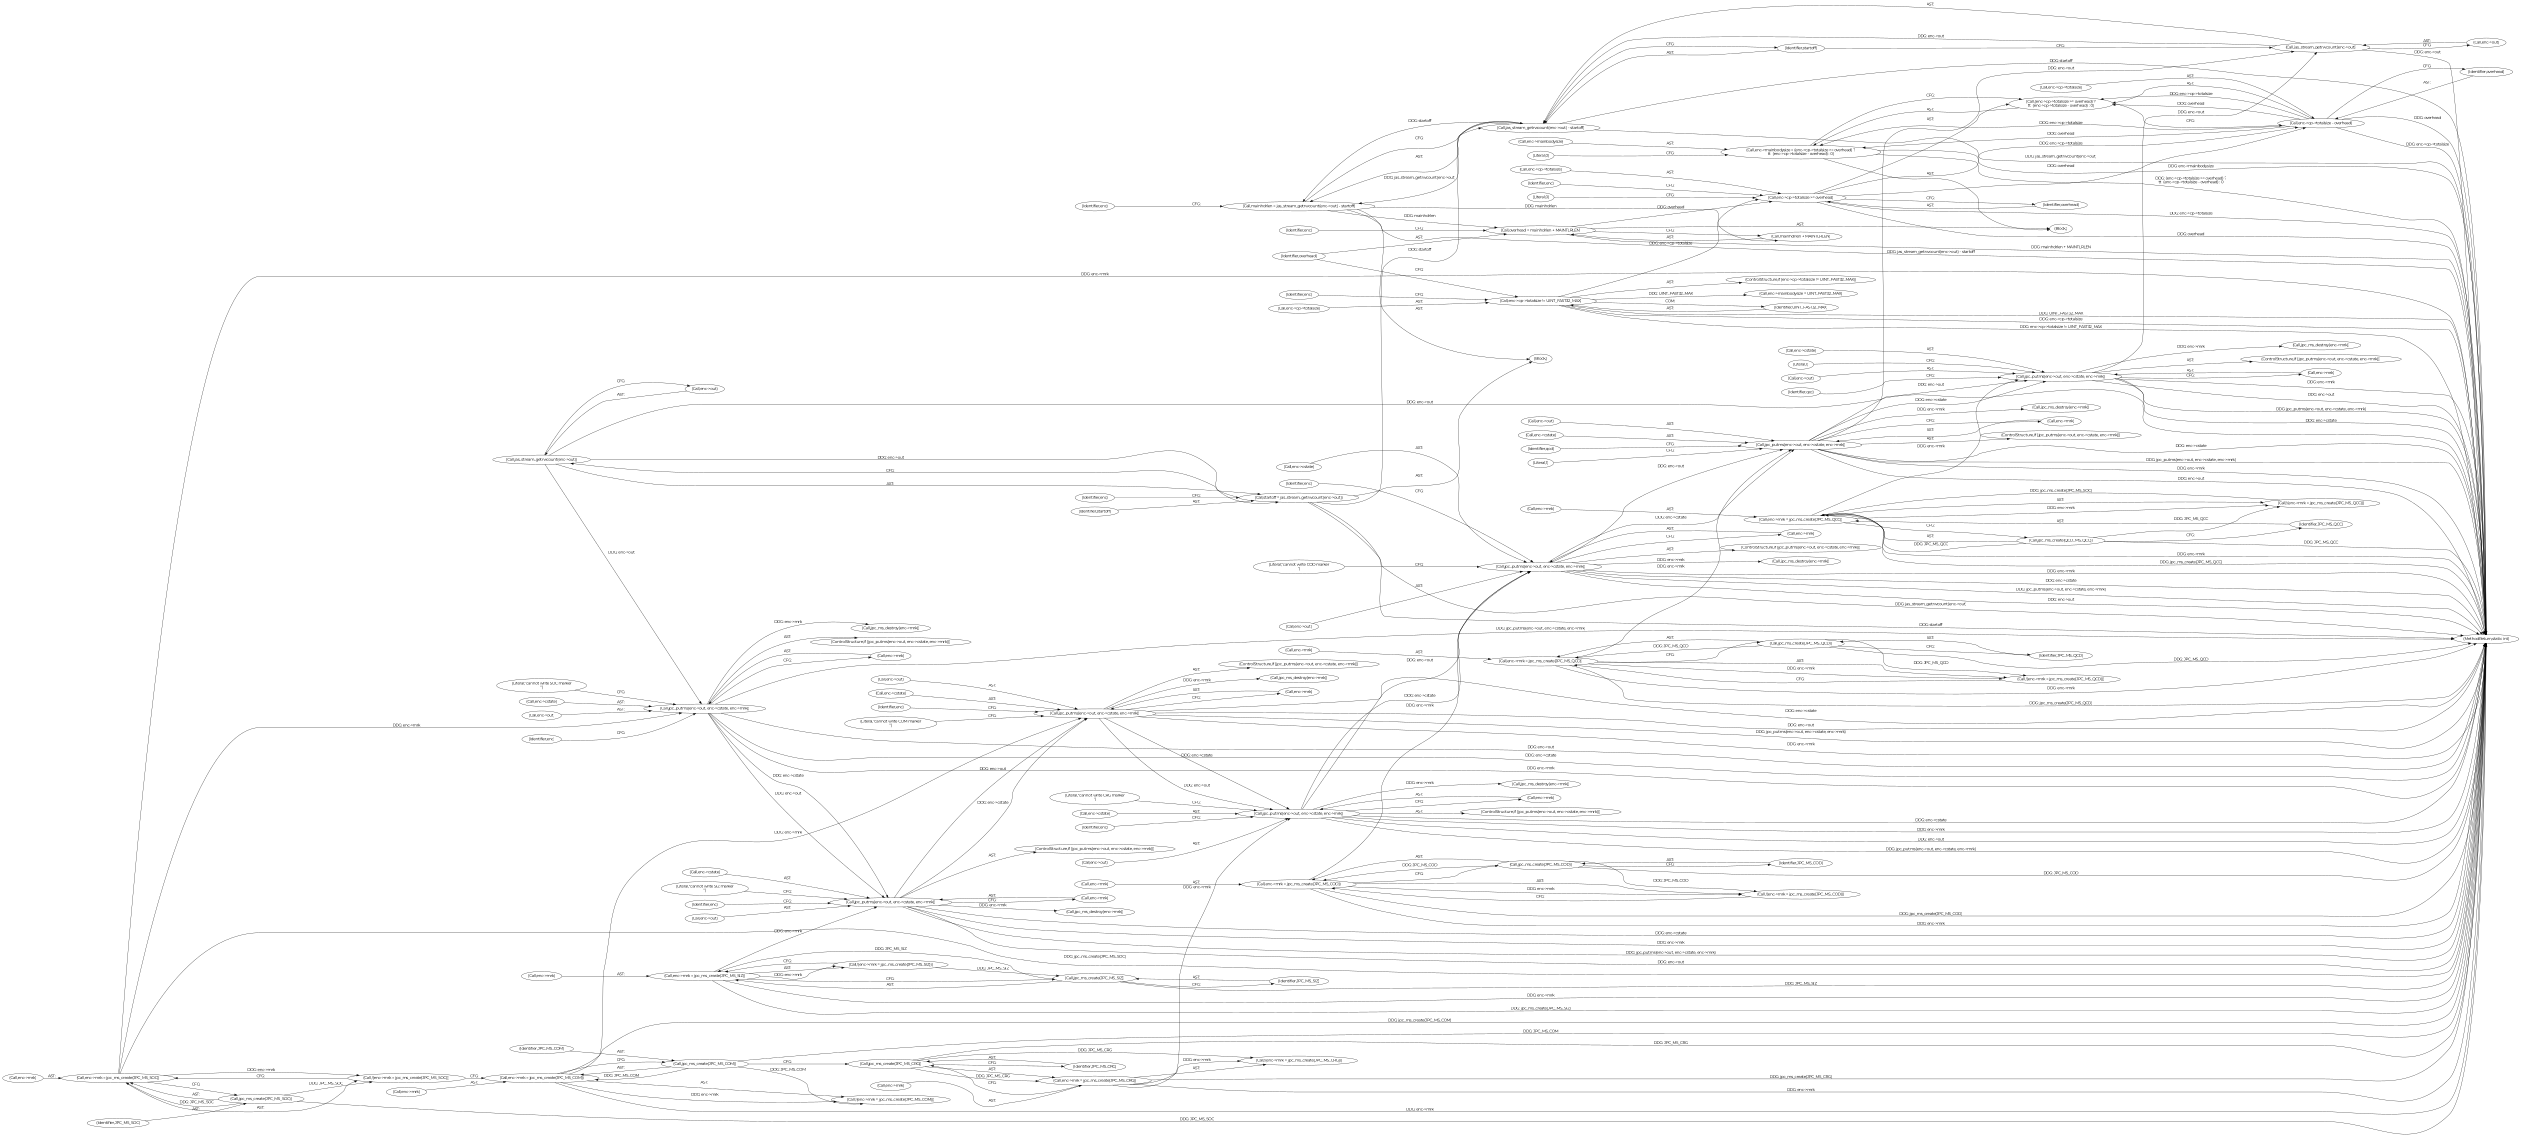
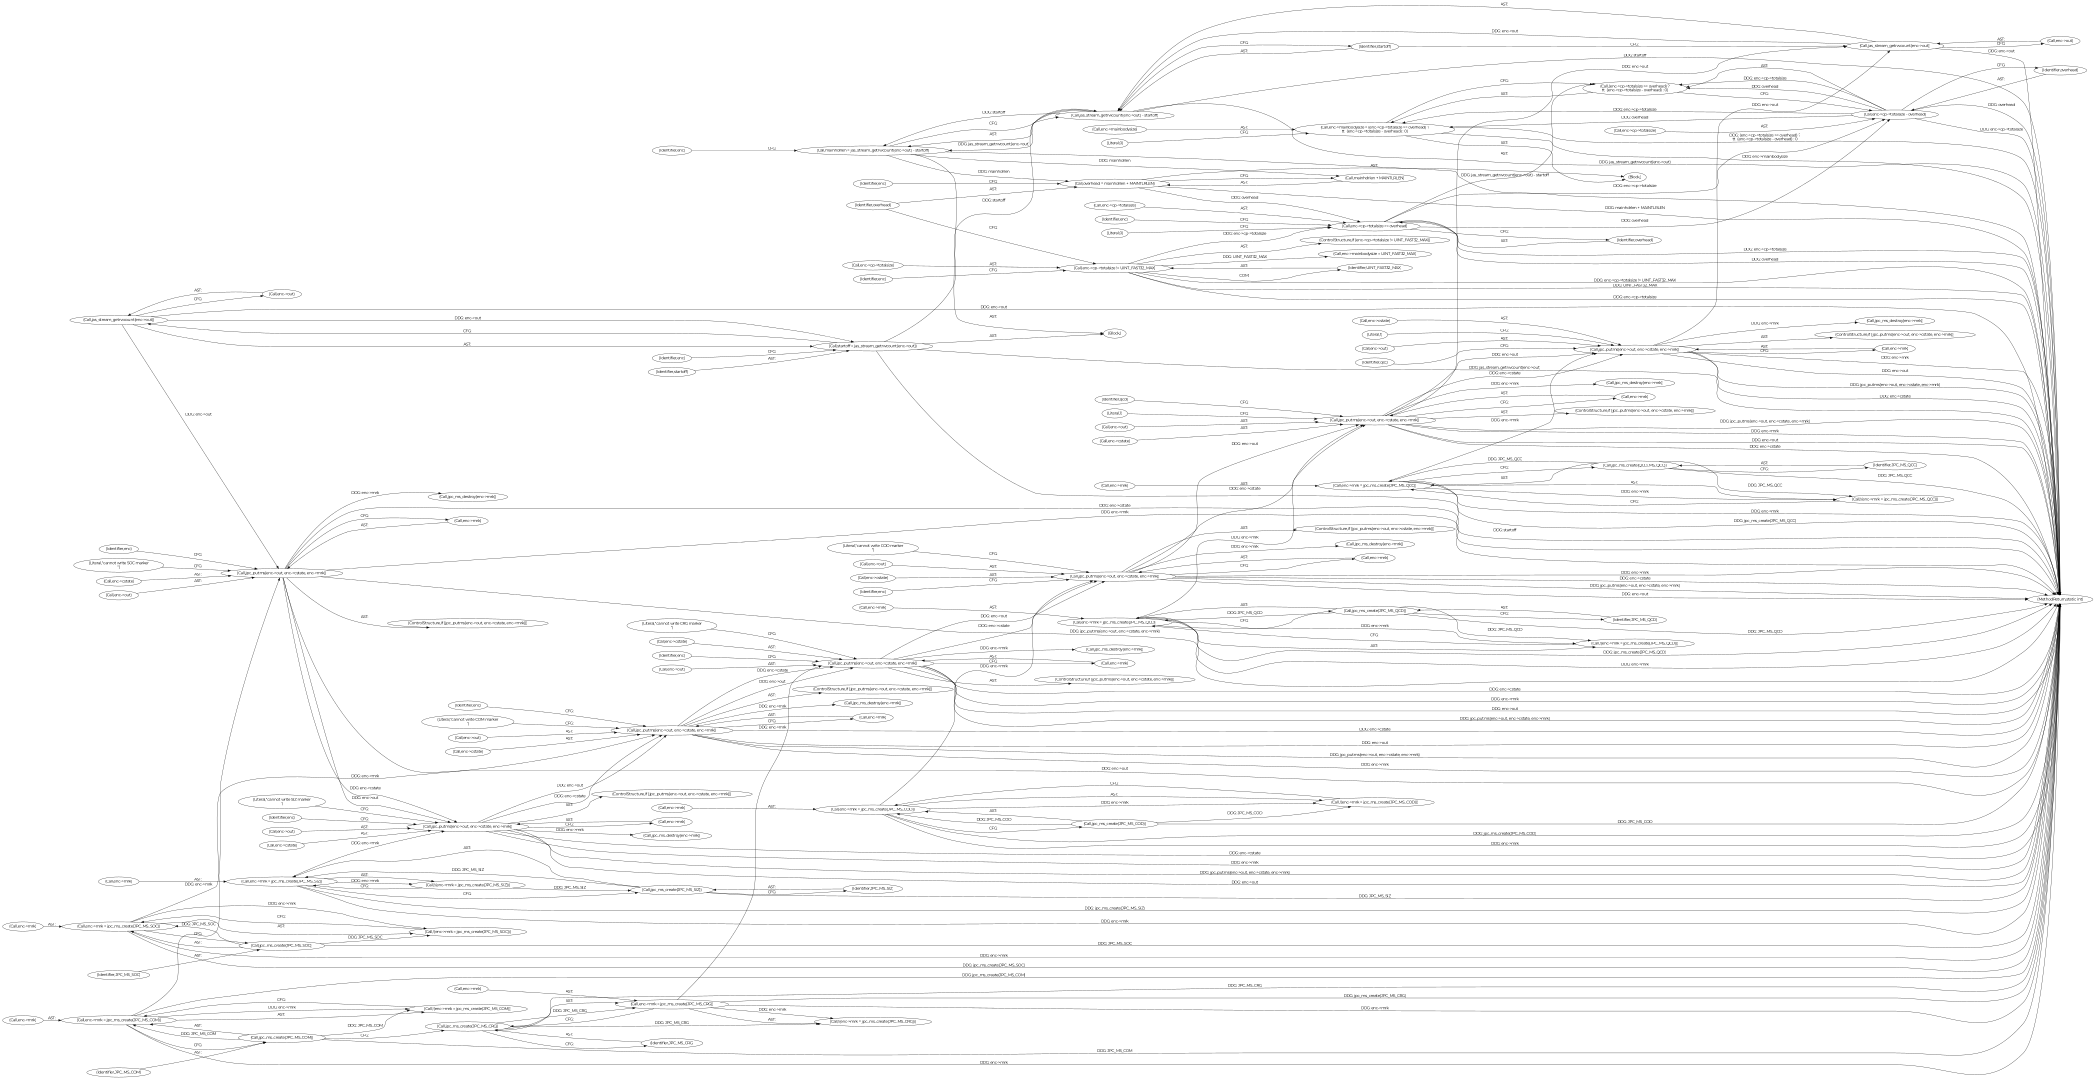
(2061, 491) -> (1635, 502)
(2074, 524) -> (1773, 465)
(1801, 863) -> none
(474, 1078) -> (280, 1002)
